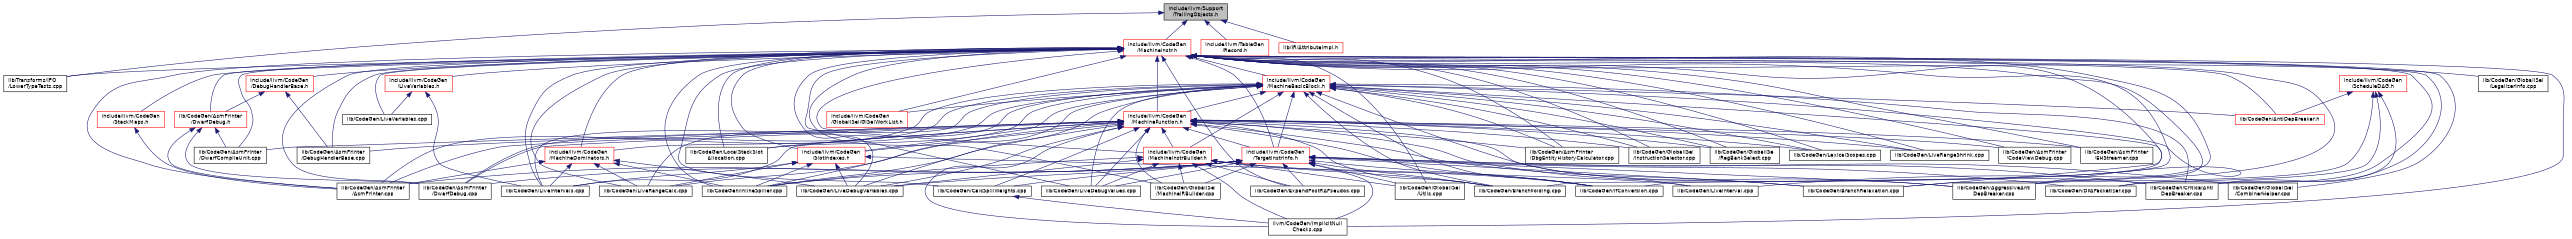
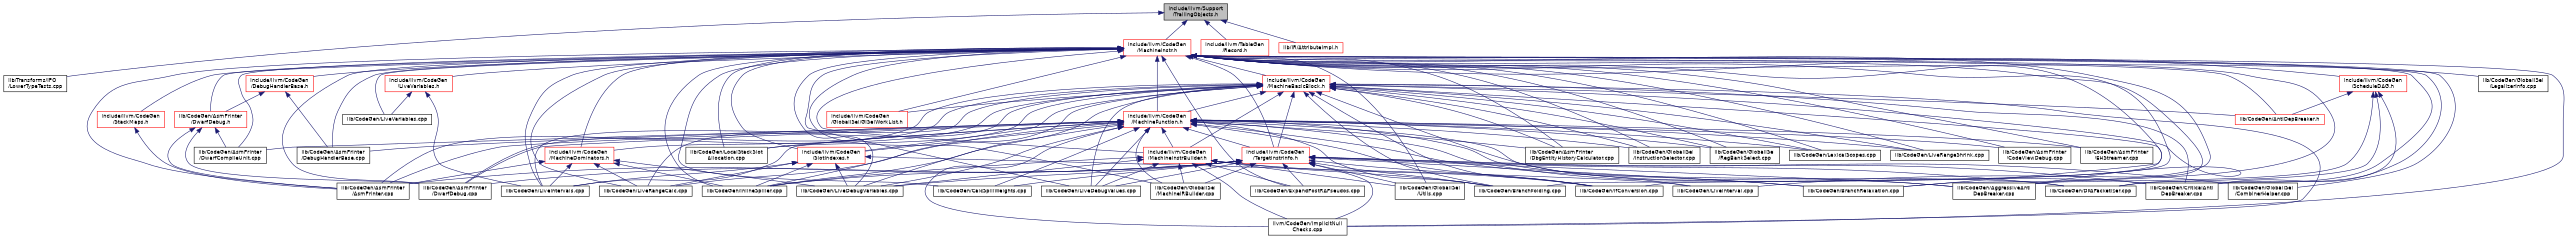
(592, 58) -> (1768, 67)
none -> (1627, 176)
(1143, 211) -> (2317, 164)
